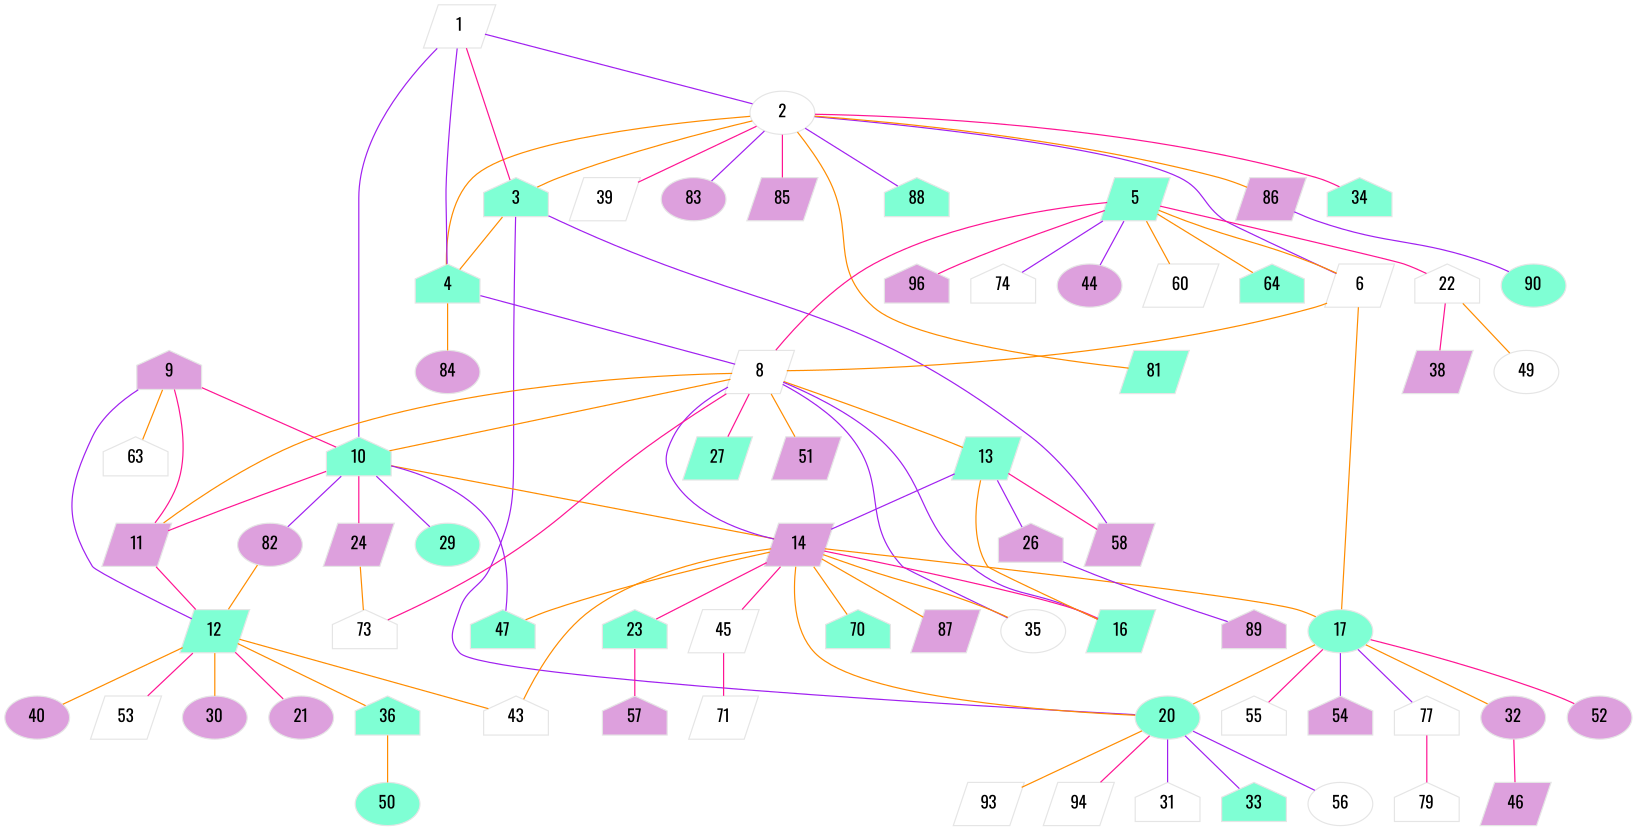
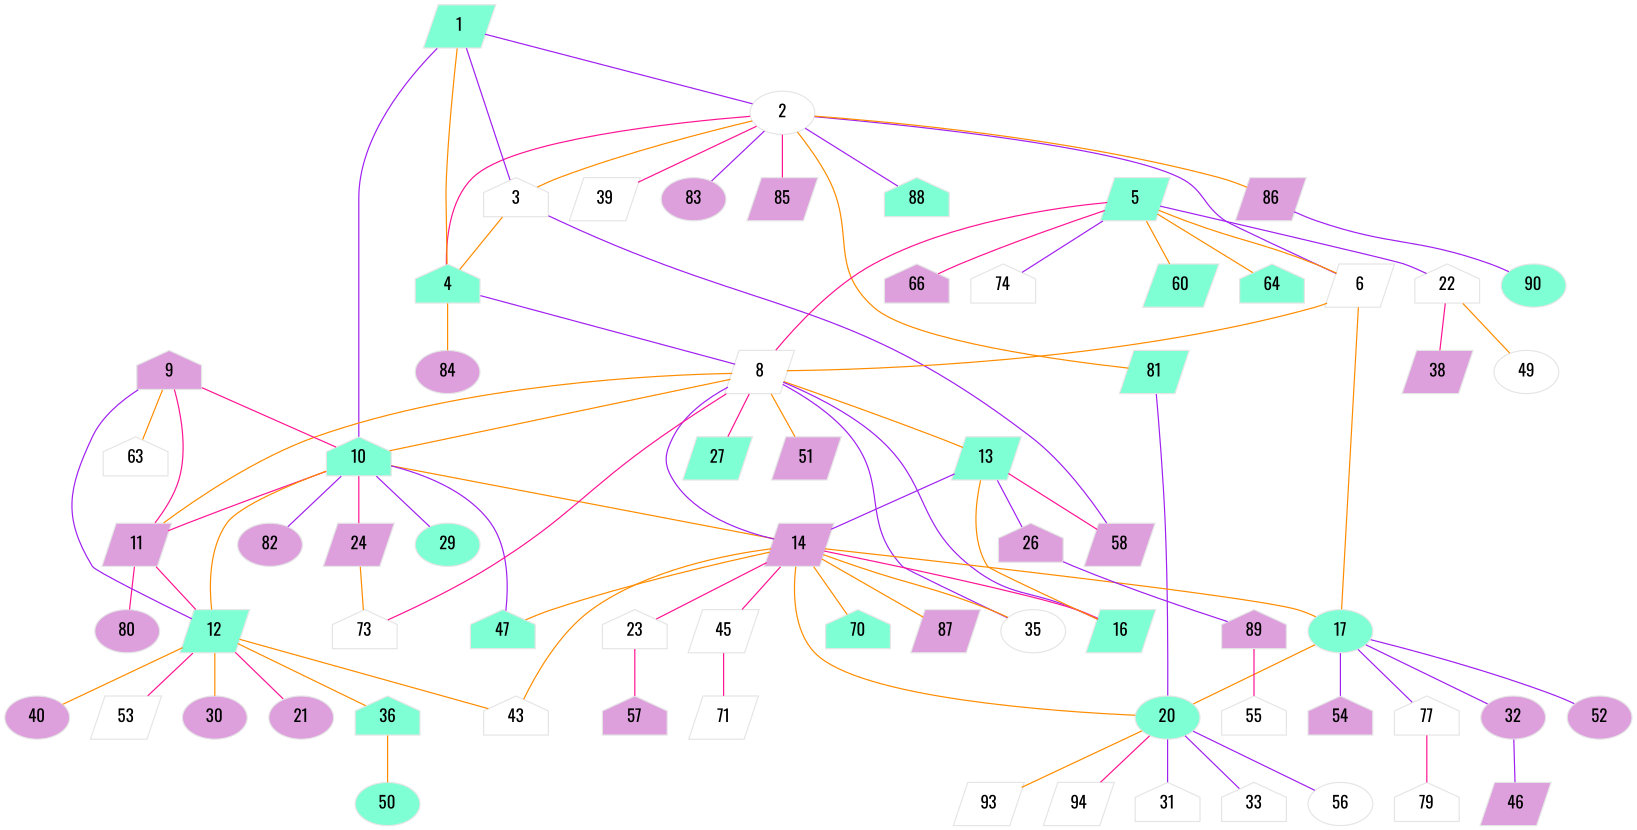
(460, 26) -> (460, 26)
(488, 114) -> (488, 114)
(562, 142) -> (562, 142)
(448, 156) -> (448, 156)
(516, 199) -> (516, 199)
(1360, 199) -> none
(1294, 237) -> (1294, 237)
(917, 286) -> (917, 286)
(1090, 286) -> none
(1181, 286) -> (1181, 286)
(243, 587) -> (235, 515)
none -> (127, 631)
(635, 631) -> (635, 631)
(1474, 668) -> (1474, 668)
(570, 674) -> (1166, 545)
(1427, 674) -> (1427, 674)
(1296, 676) -> (1254, 665)
(1514, 761) -> (1514, 761)
(1254, 804) -> (1254, 804)
